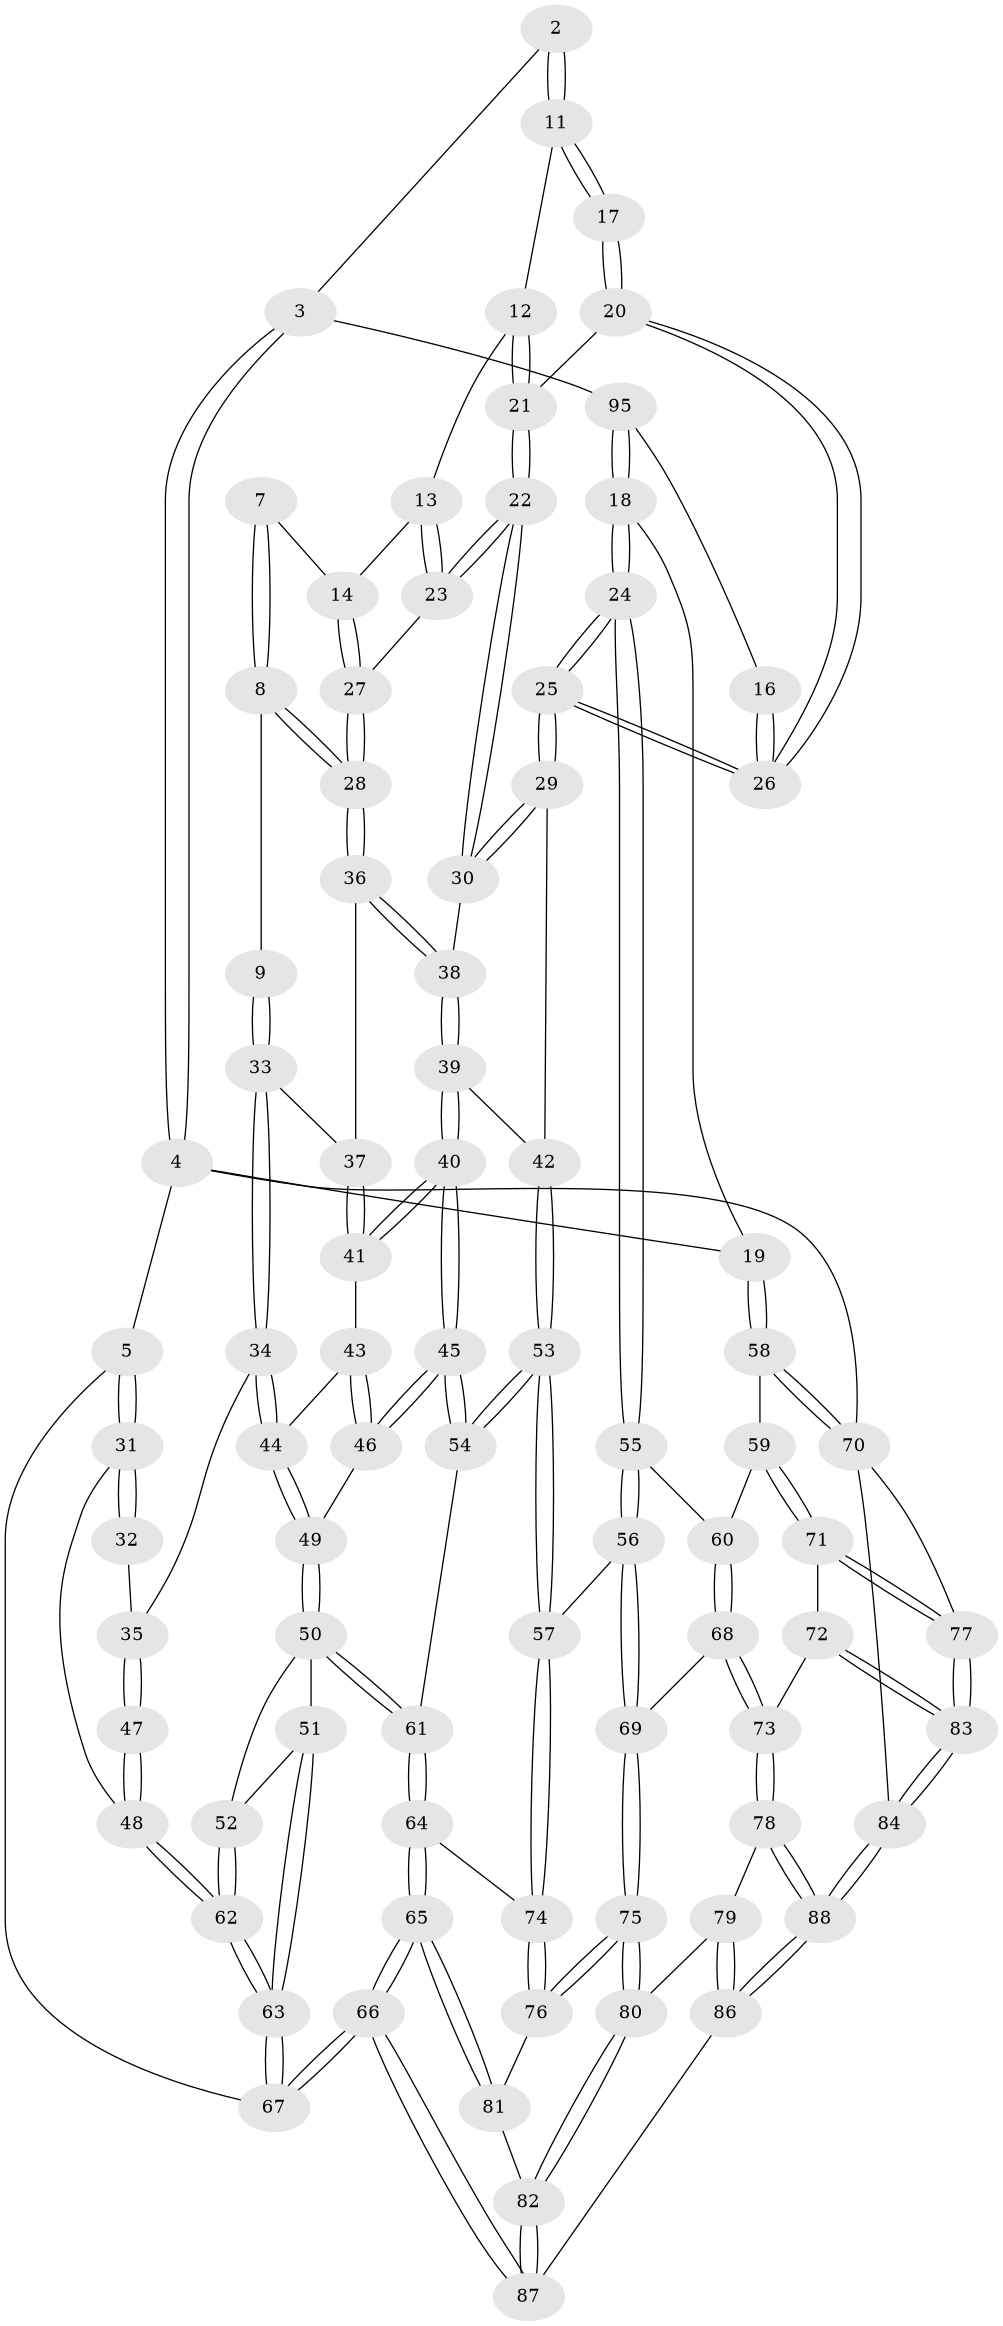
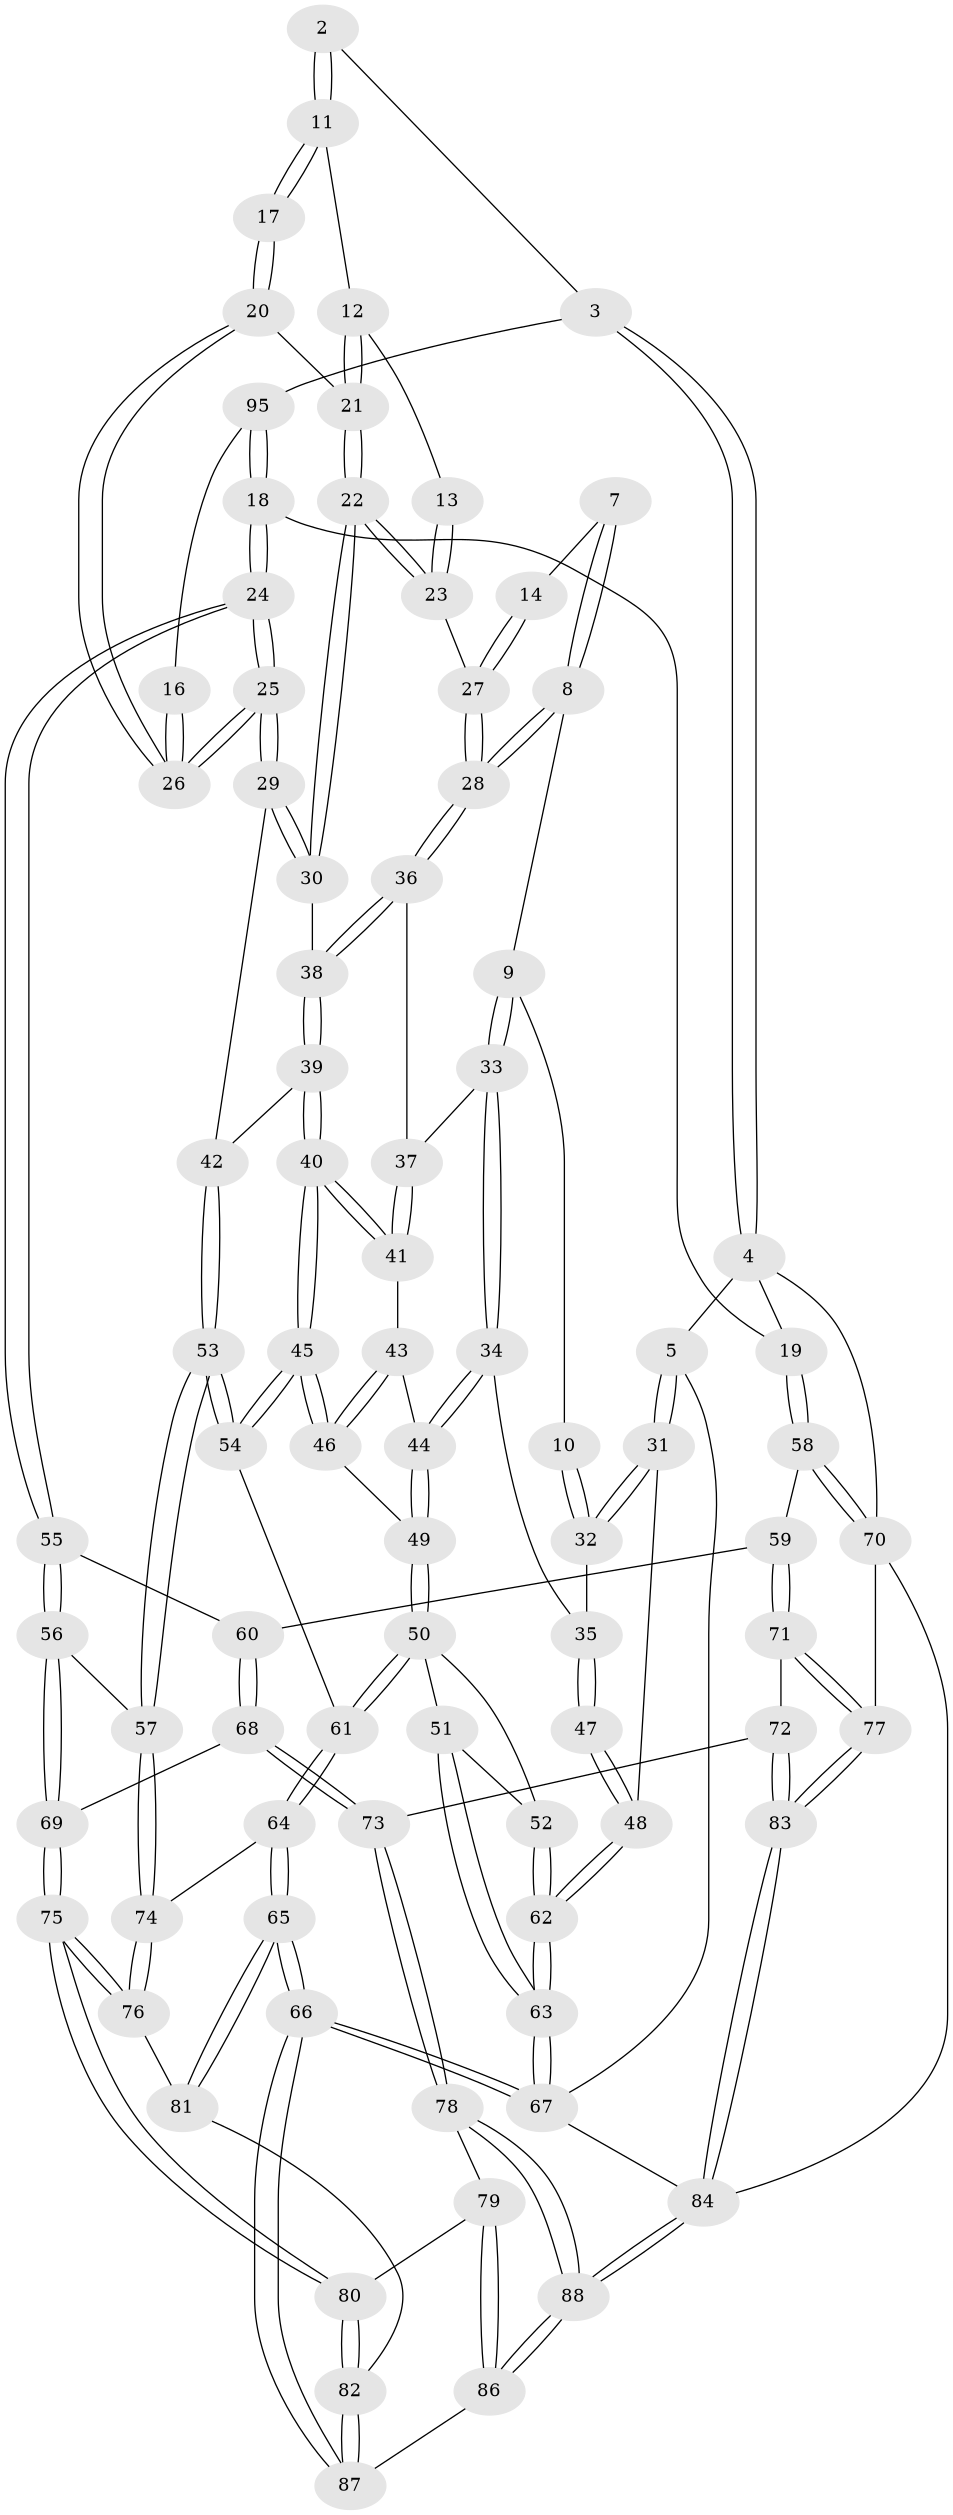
(385, 549) -> none
none -> (564, 1446)
none -> (623, 2155)
